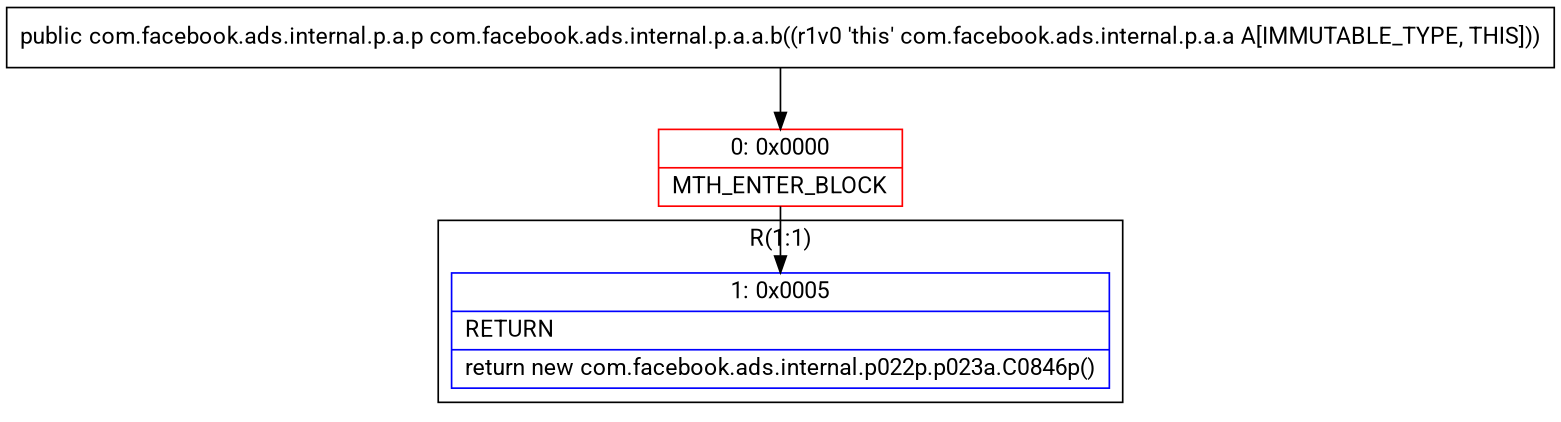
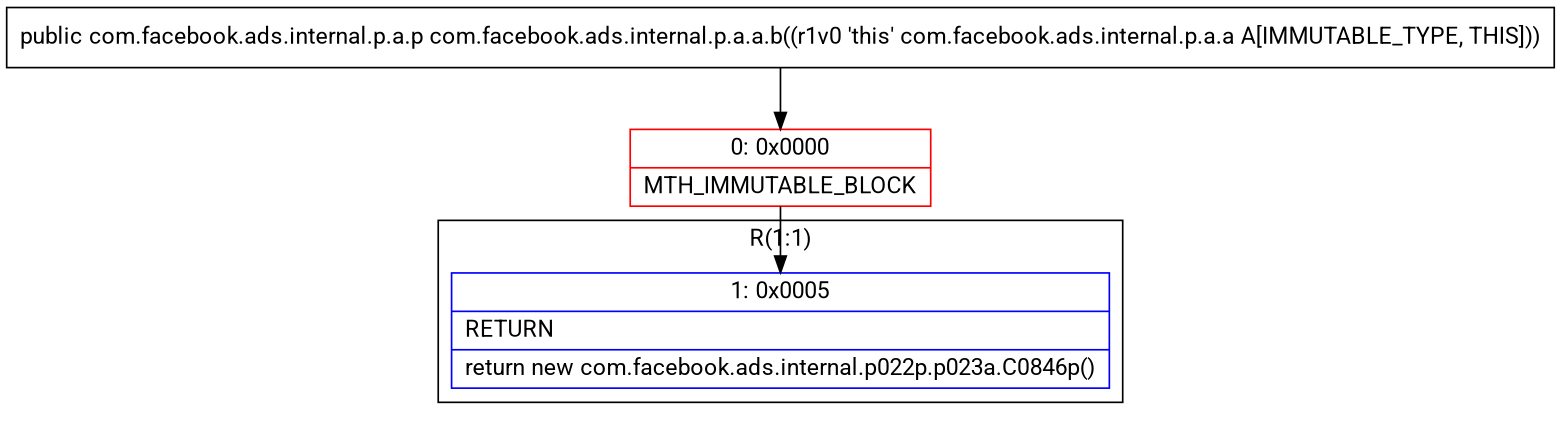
(780, 186) -> (780, 186)
